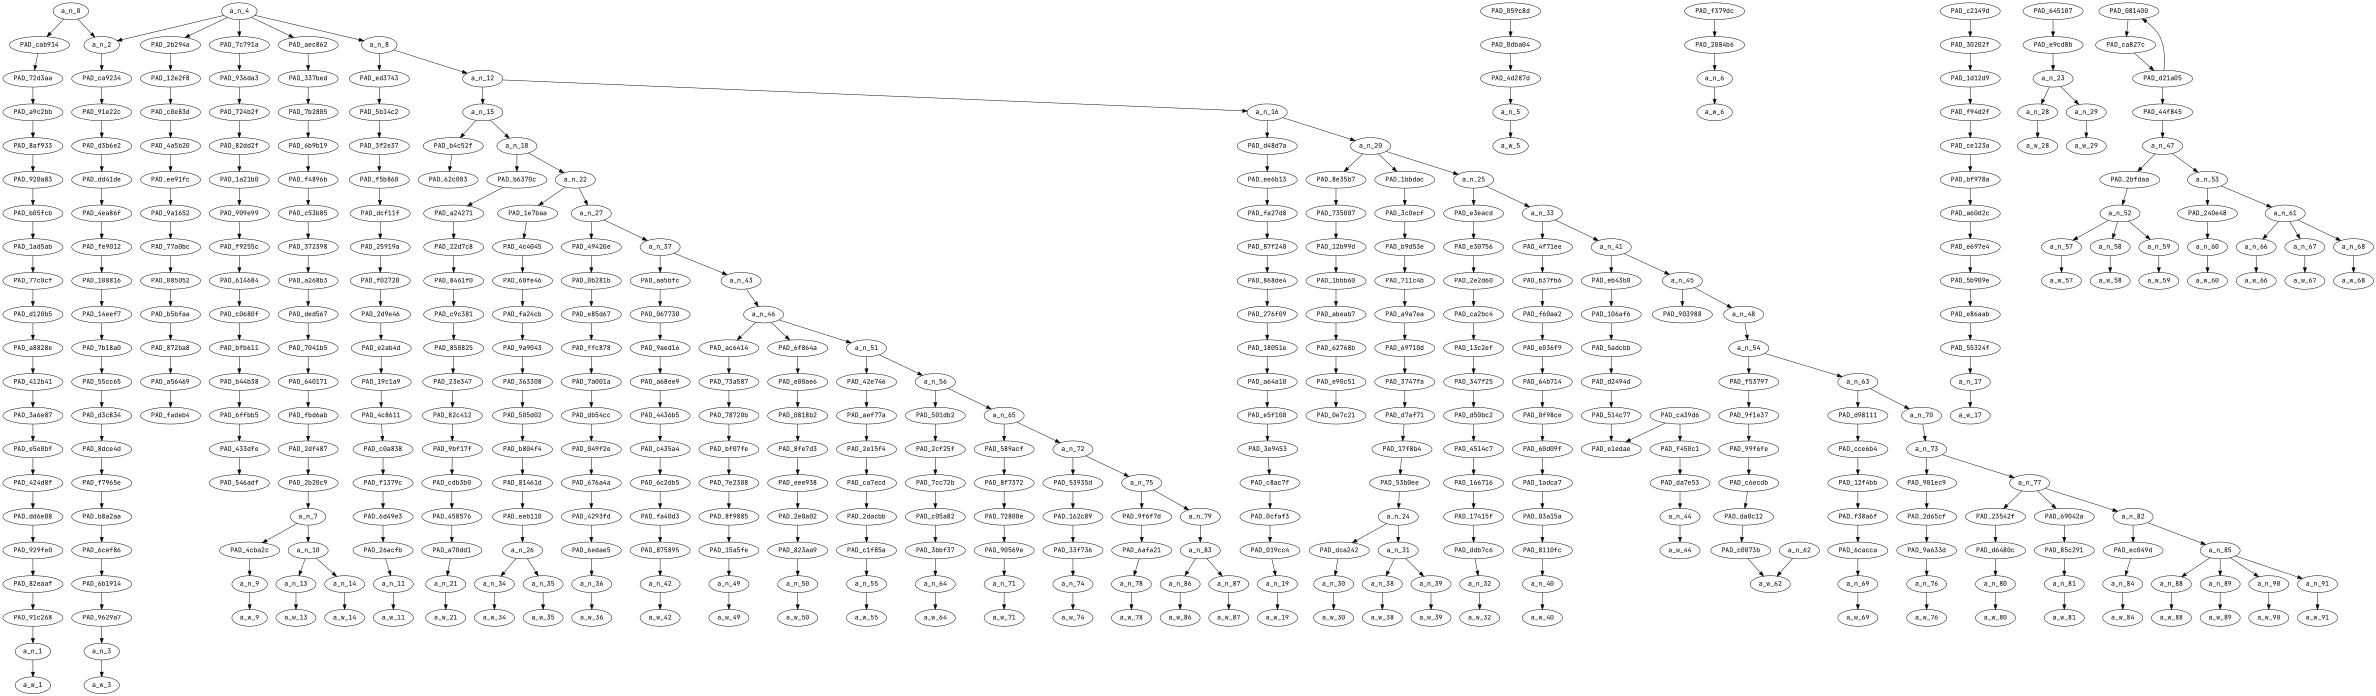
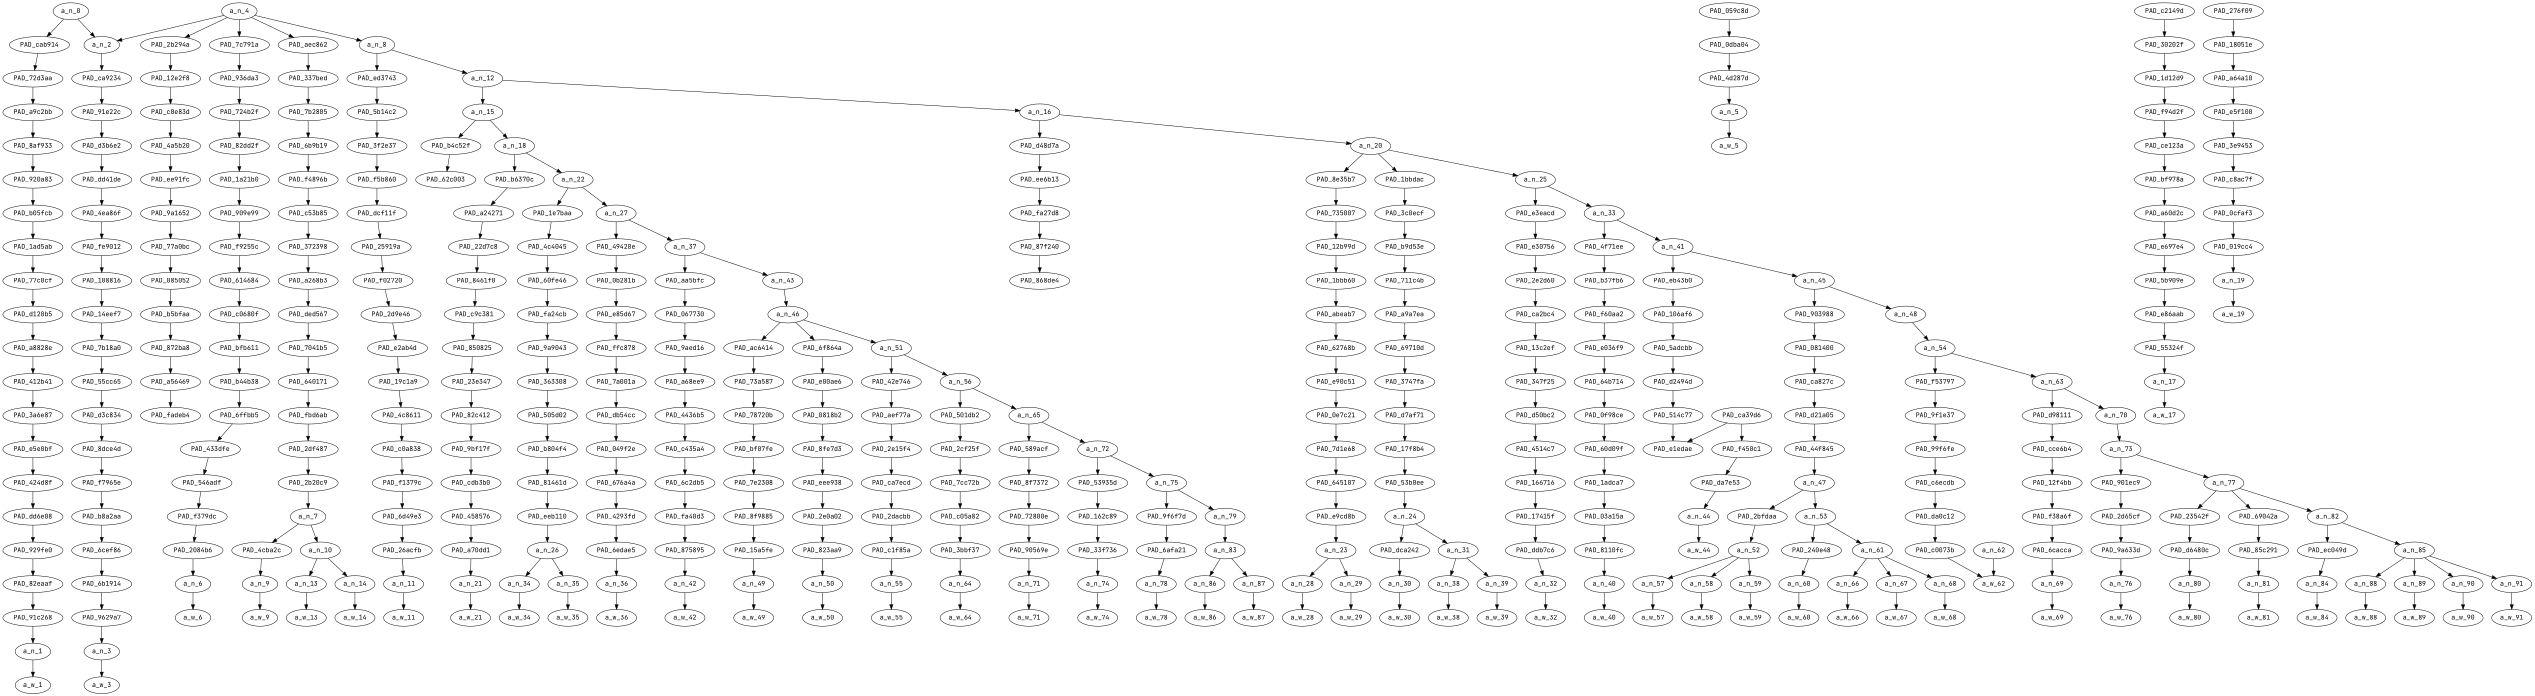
(2162, 43) -> (1814, 329)
(1267, 295) -> none
none -> (1336, 449)
none -> (200, 498)
